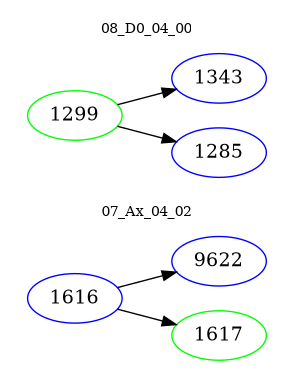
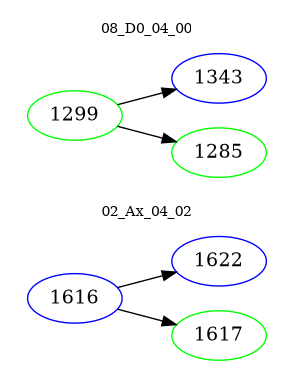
(219, 153) -> (219, 153)
(147, 212) -> (147, 212)
(219, 261) -> (219, 261)
